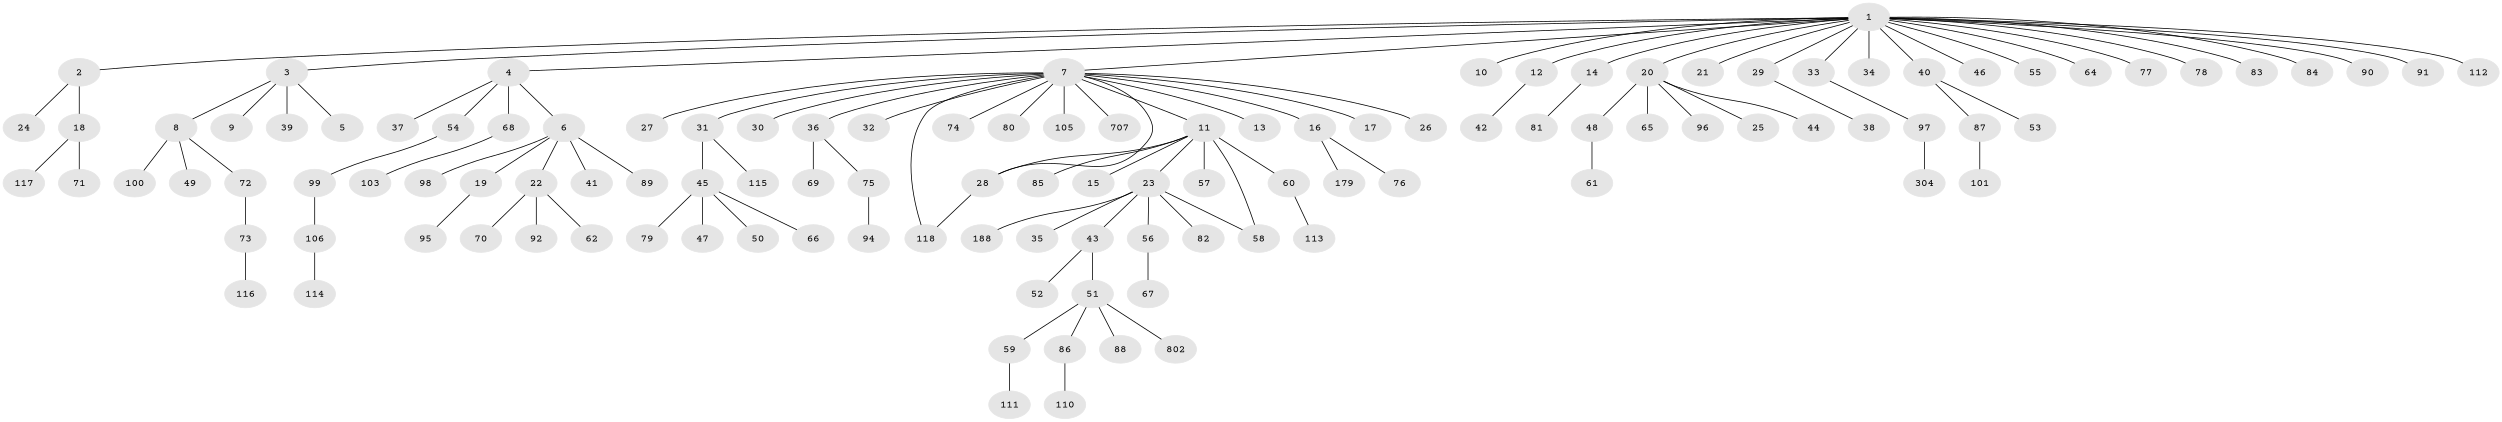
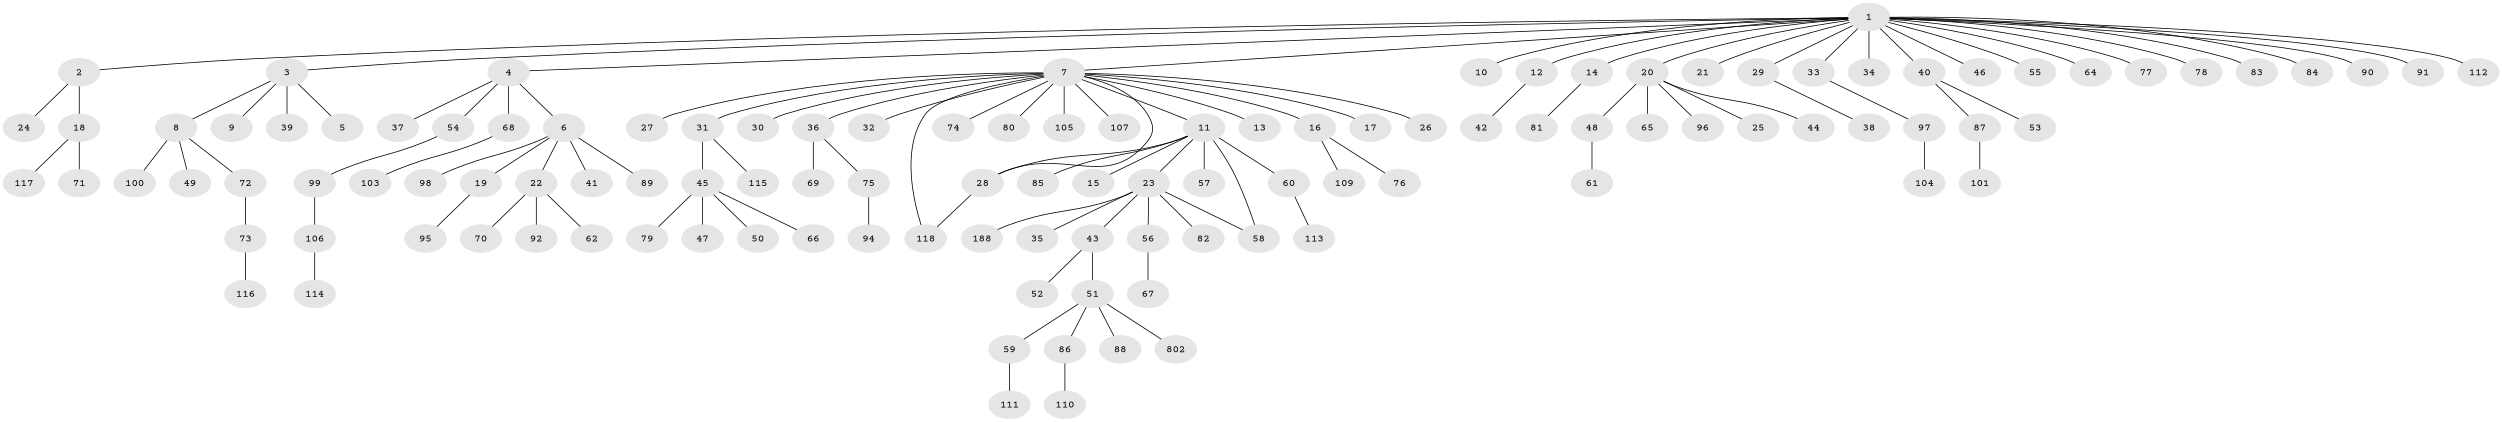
(1120, 128) -> (1120, 128)
(1344, 183) -> (1344, 183)
(1924, 183) -> (1924, 183)
